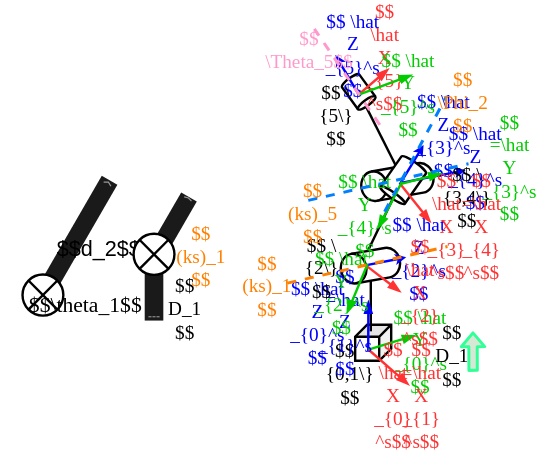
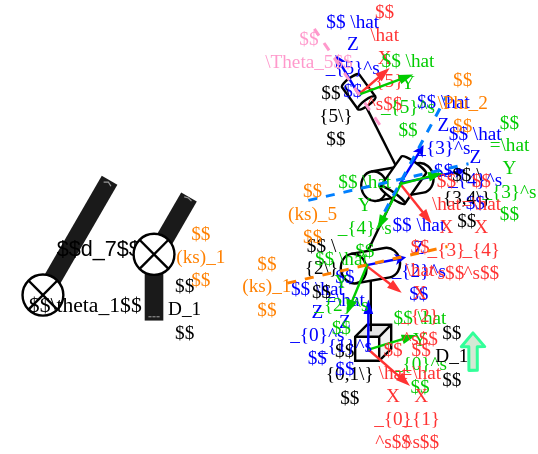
(99, 249) -> (99, 249)
